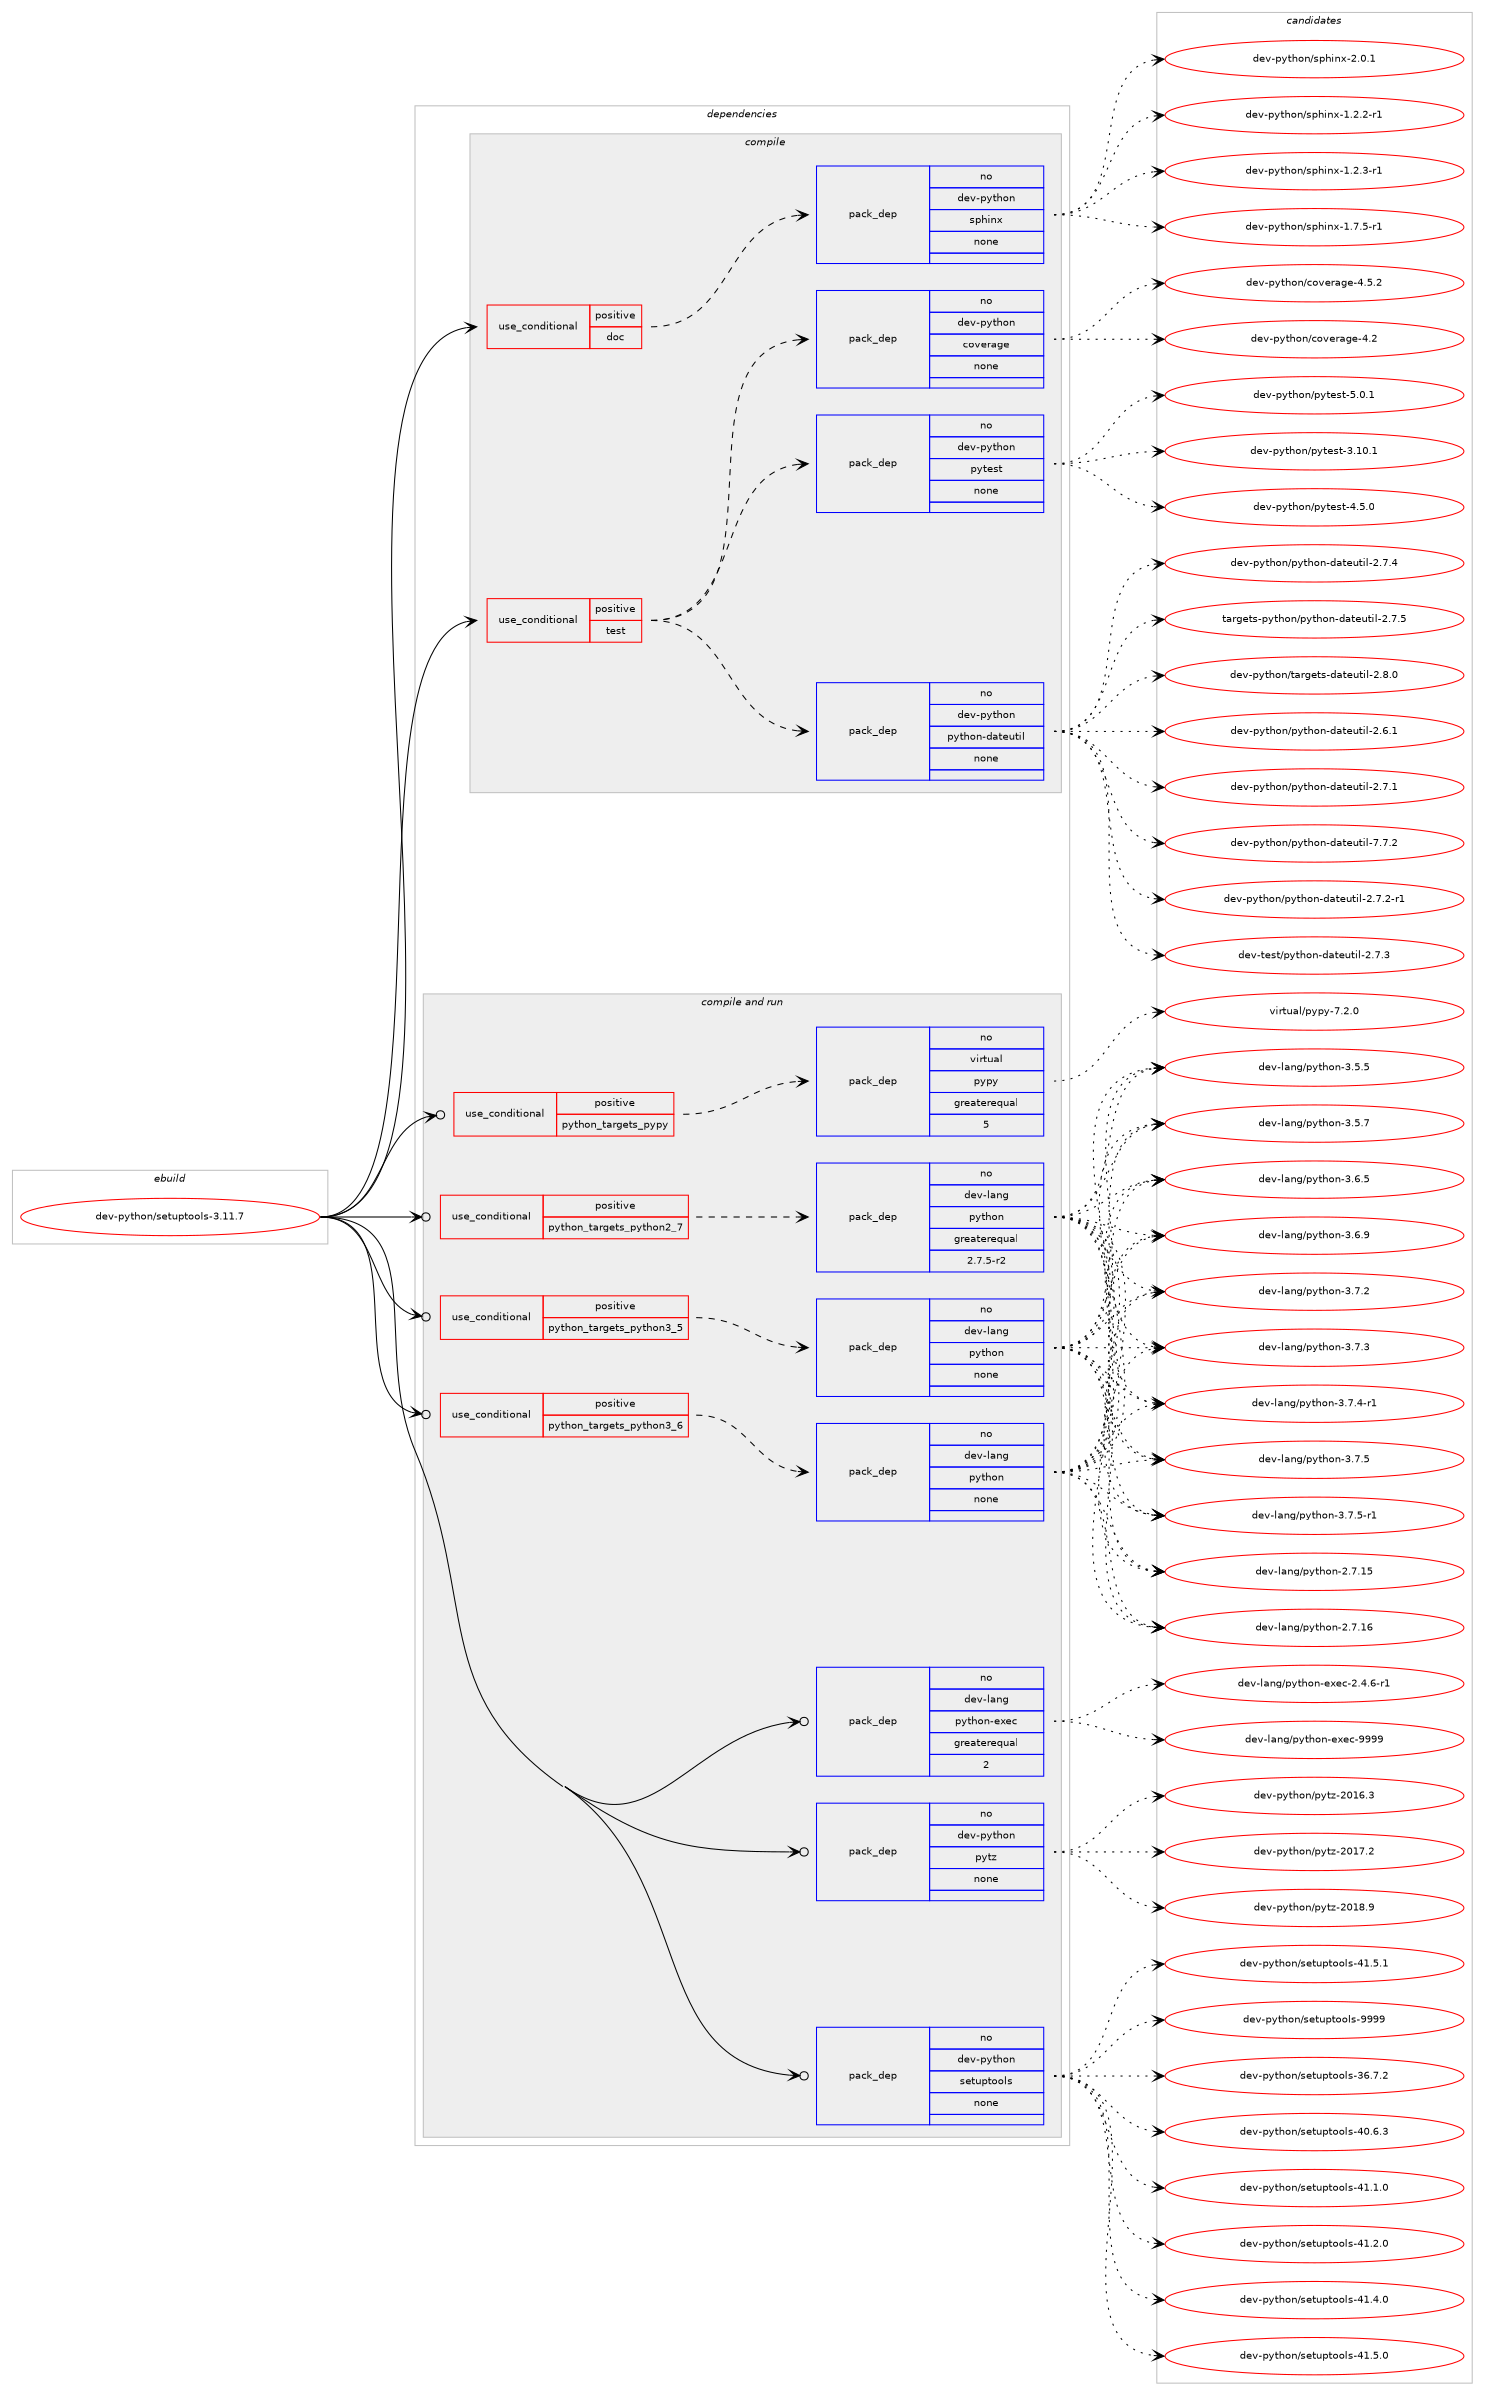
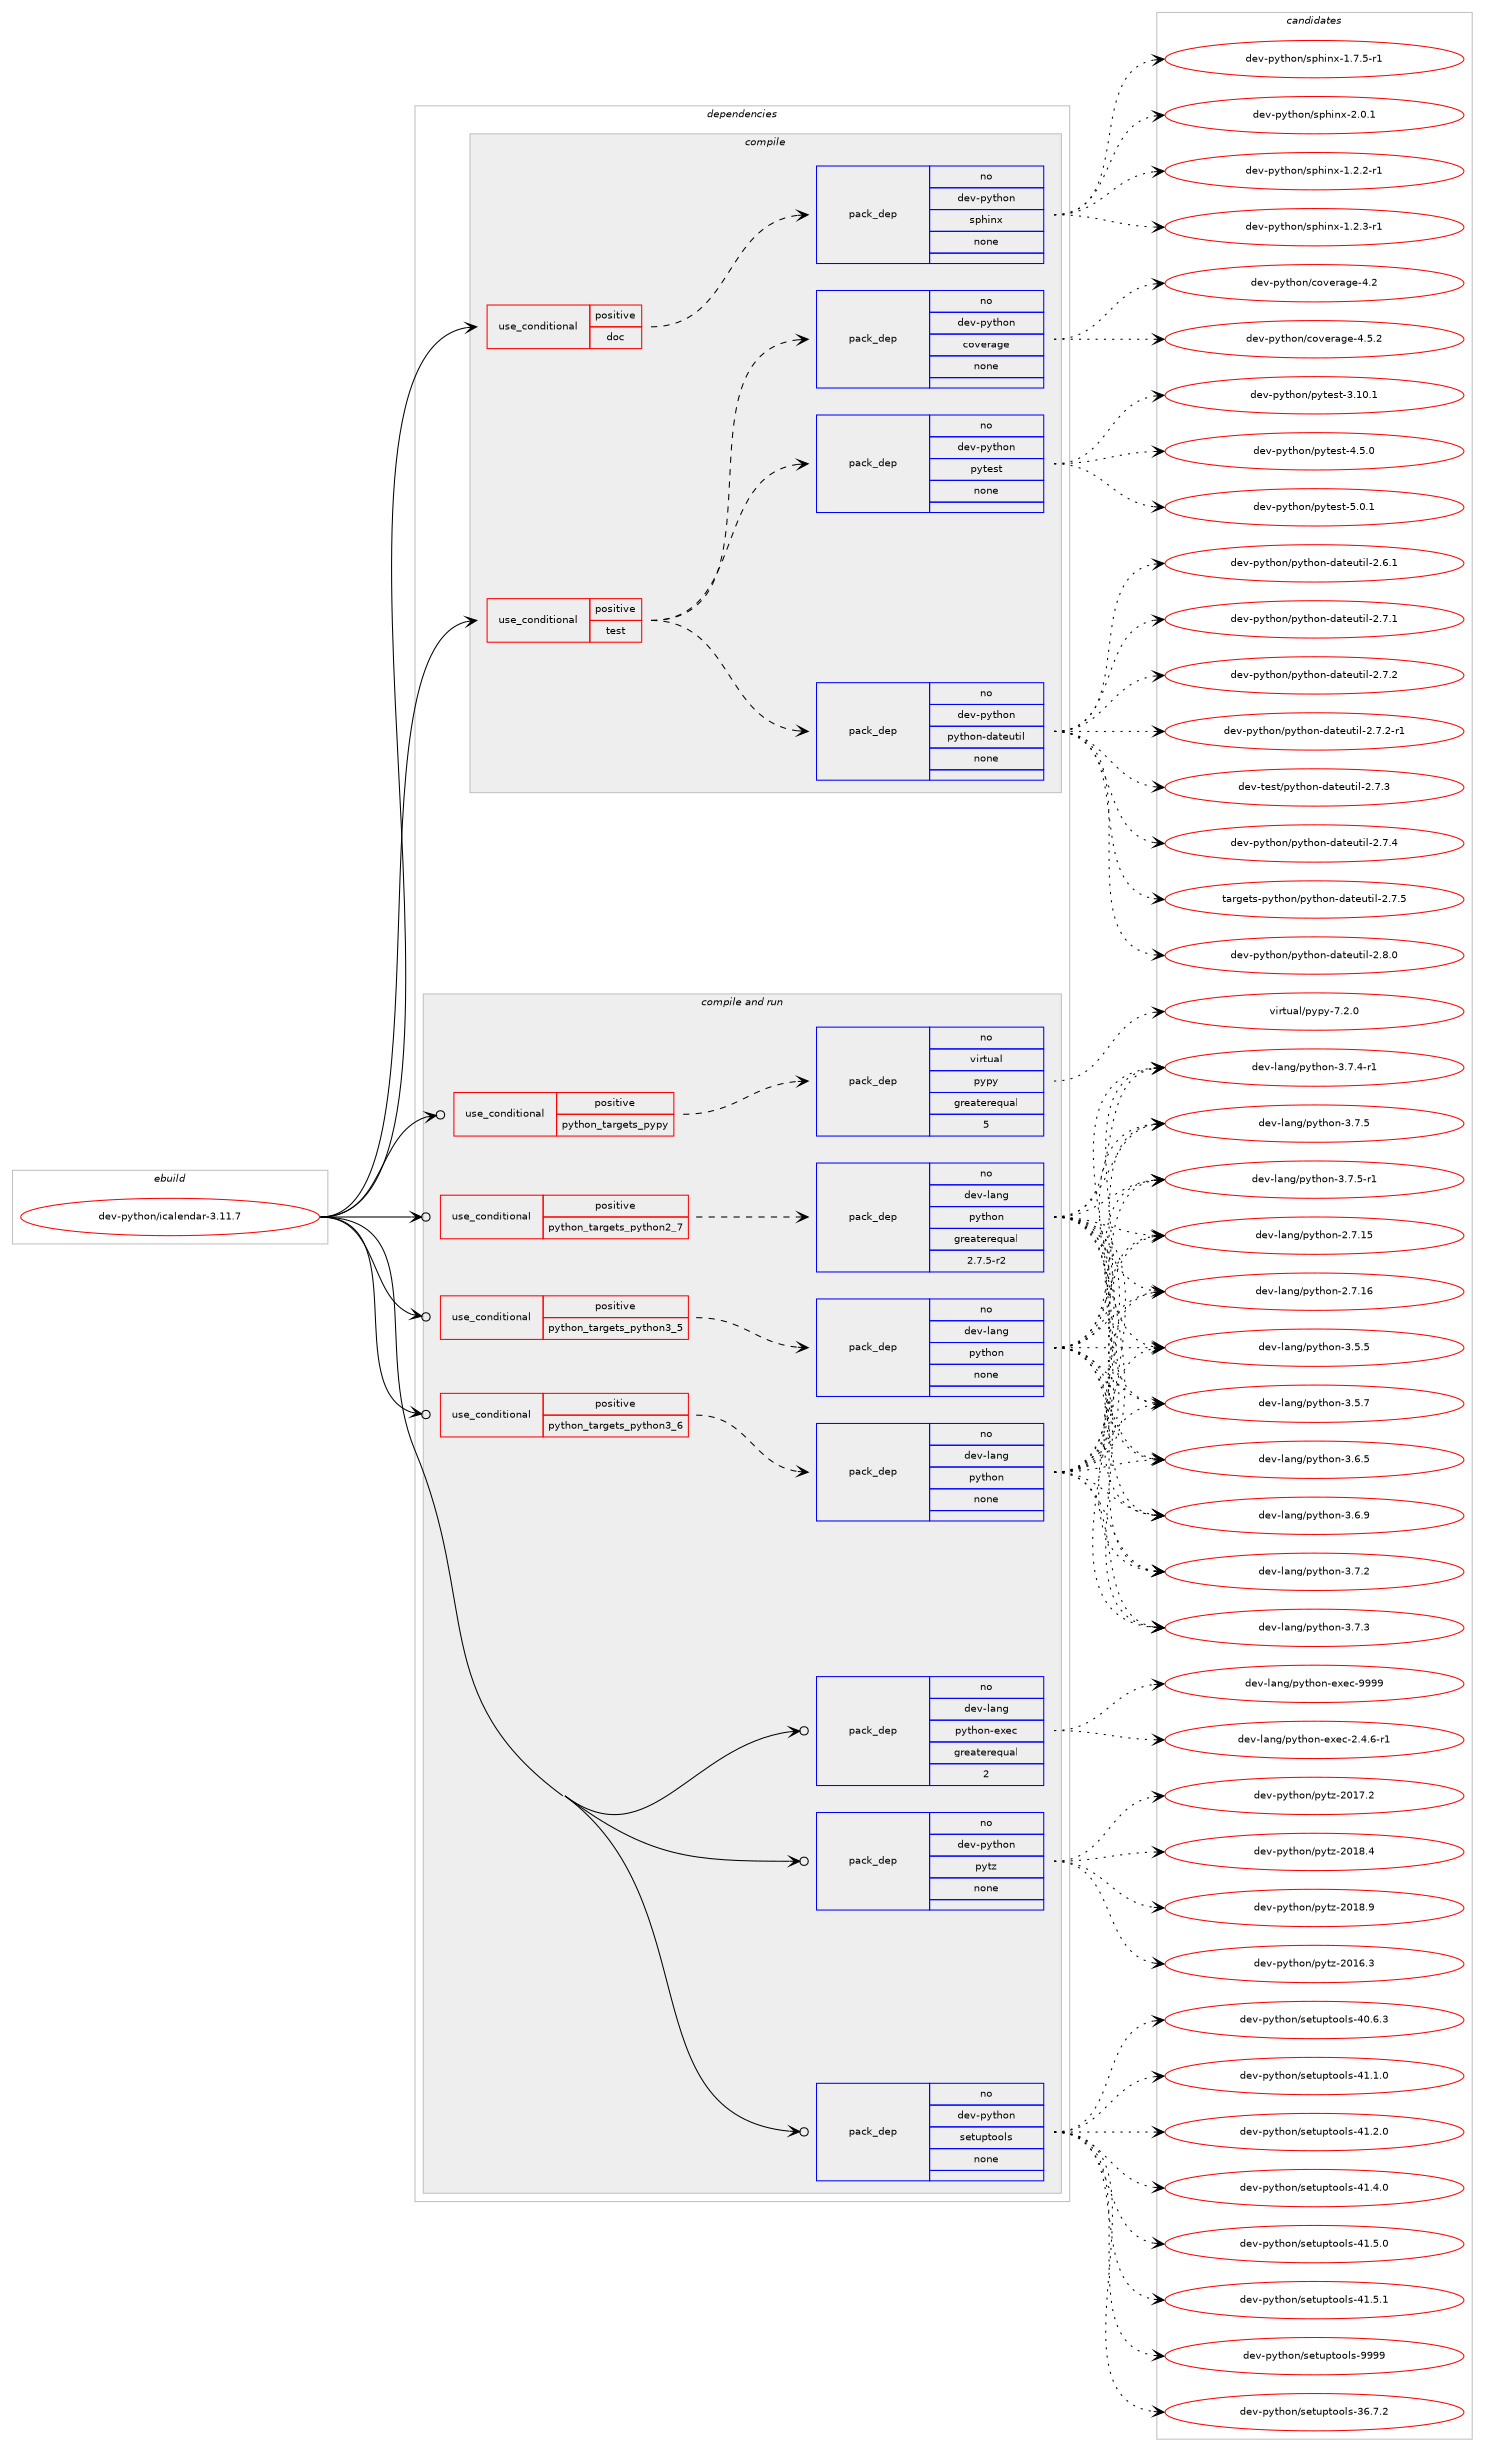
(1315, 675) -> (1315, 956)
(1315, 843) -> (1315, 675)
(170, 1217) -> (170, 1217)
none -> (1315, 1852)
